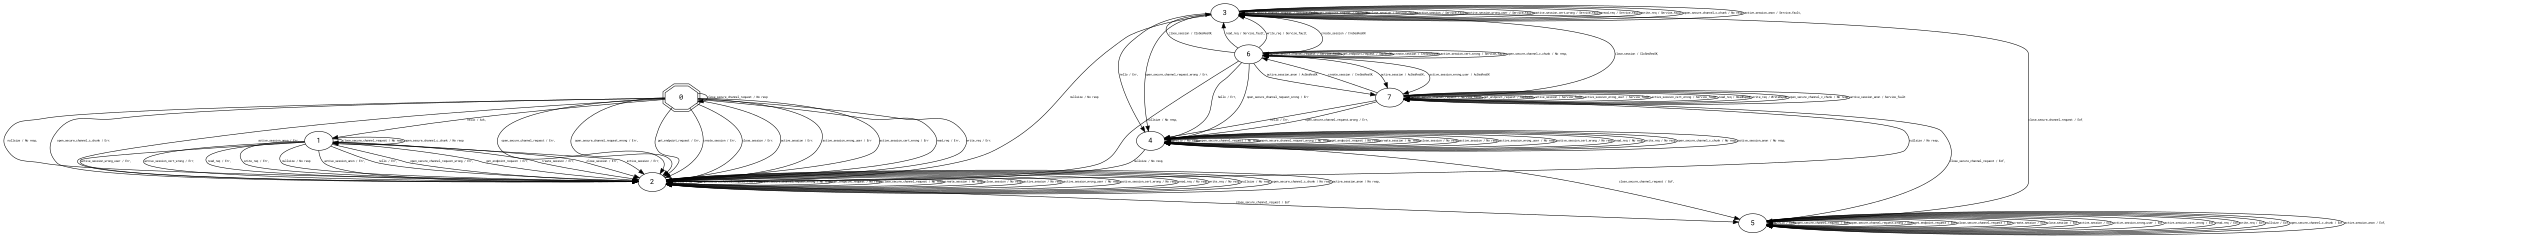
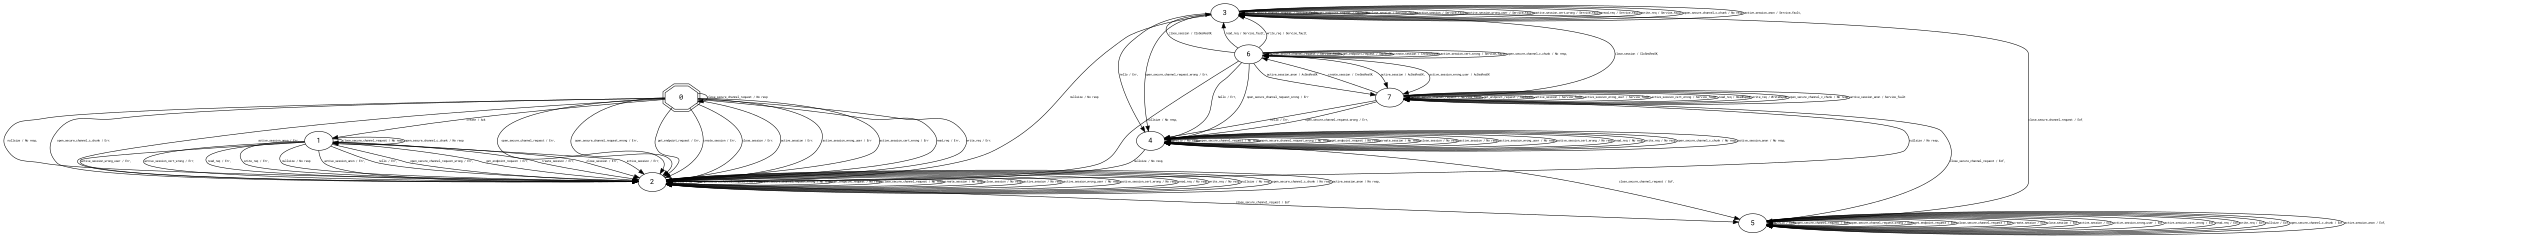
(1313, 27) -> none
(477, 120) -> (477, 120)
